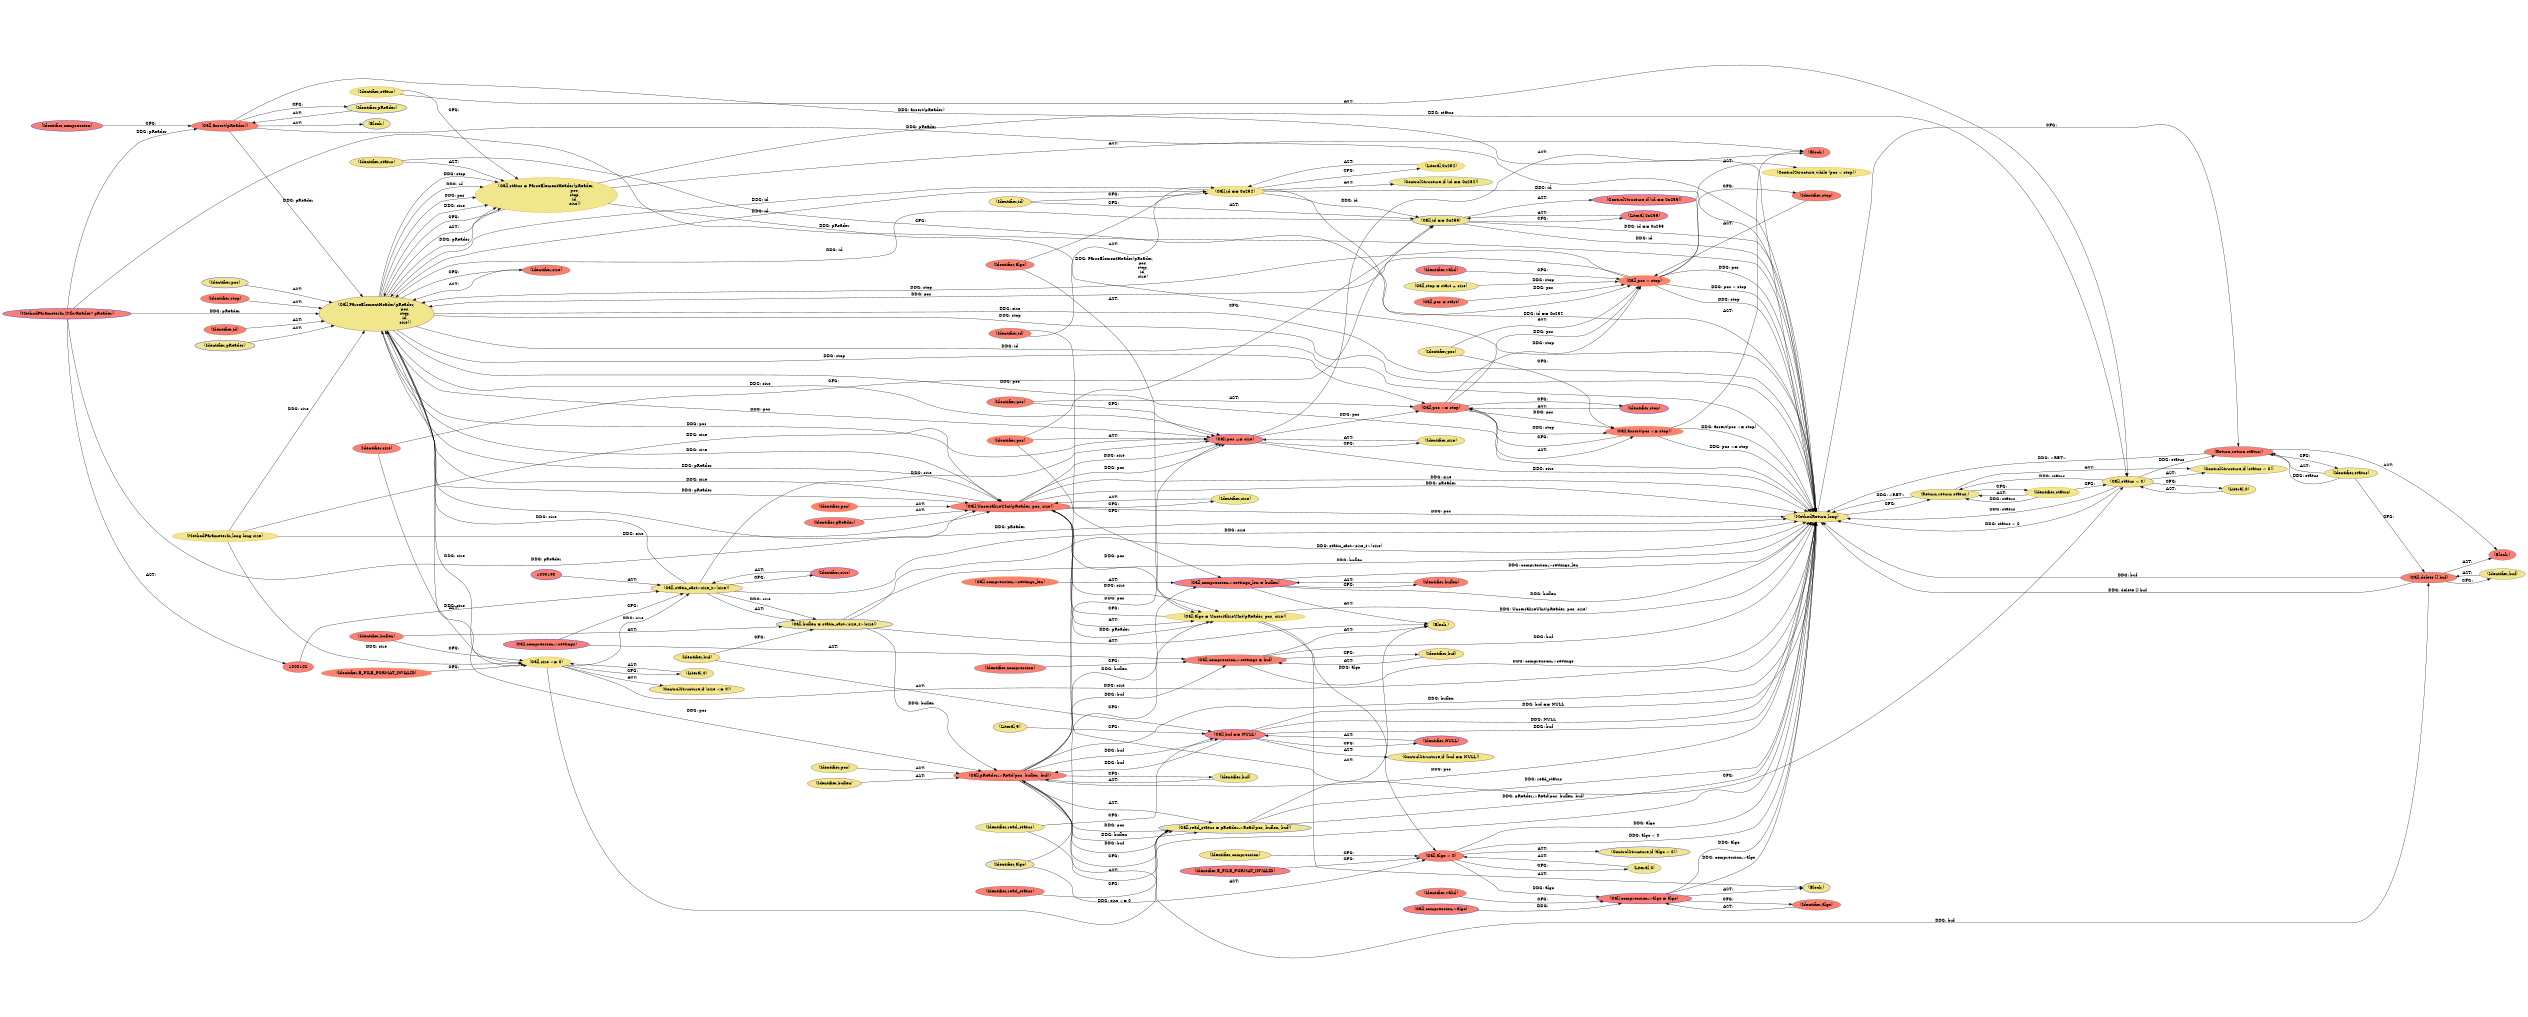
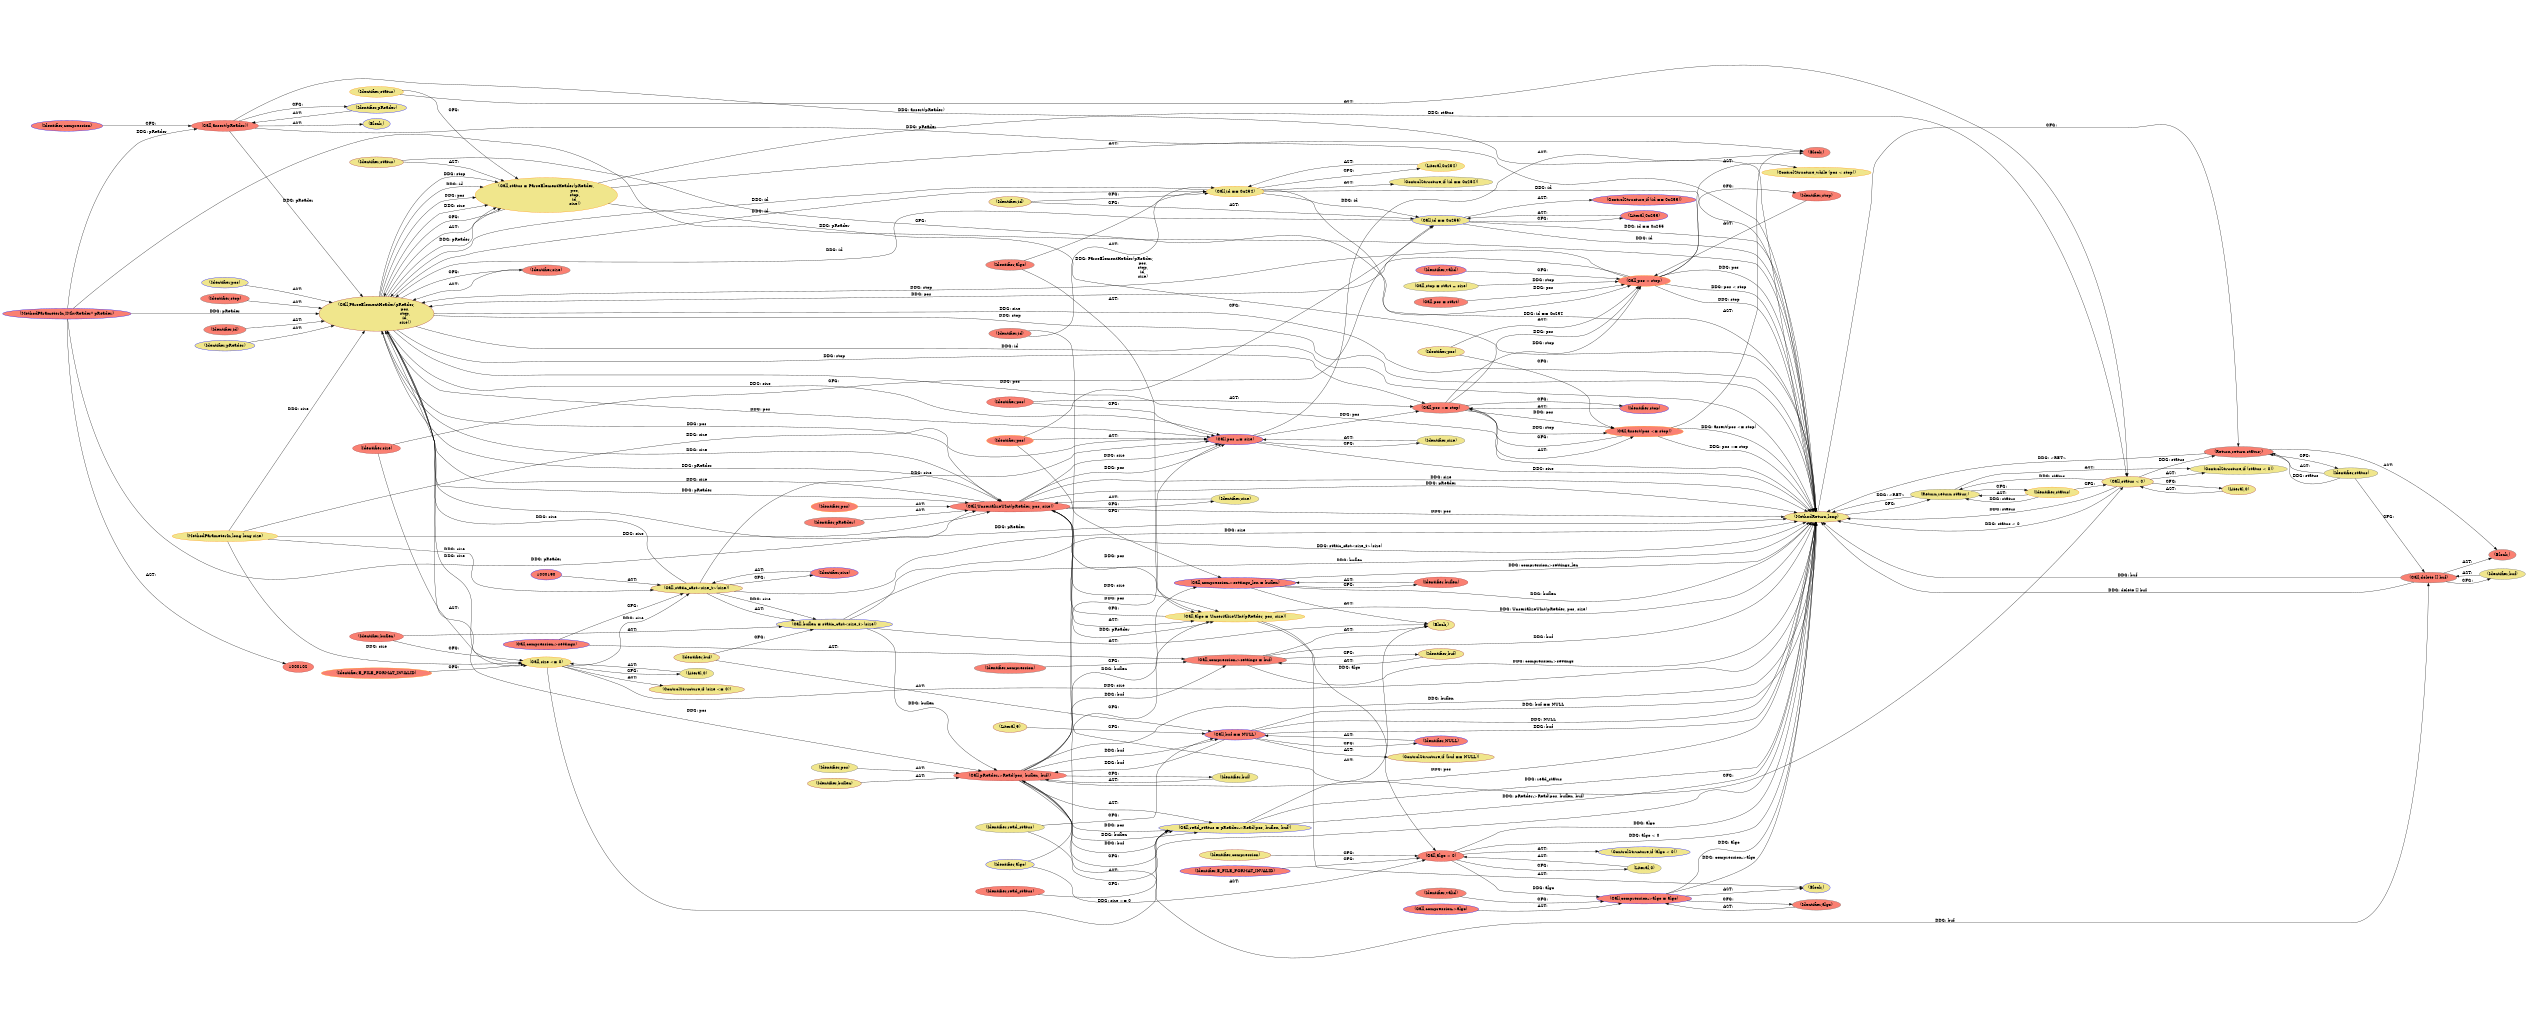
(1010, 582) -> none
(468, 608) -> (471, 556)
(1543, 906) -> (1543, 906)
